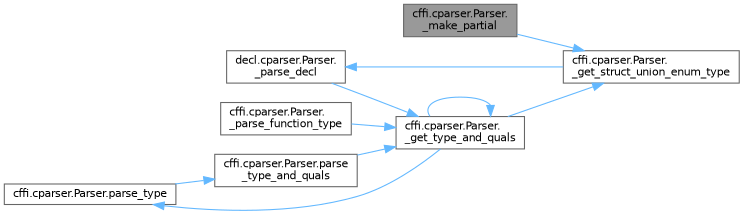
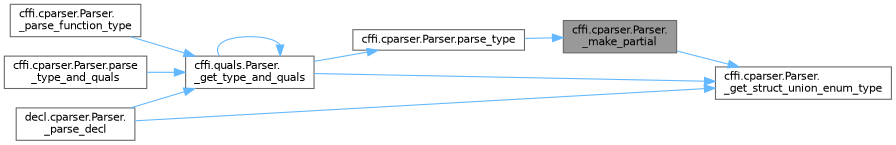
(460, 67) -> (420, 105)
(460, 133) -> (250, 72)
(189, 182) -> (539, 38)
